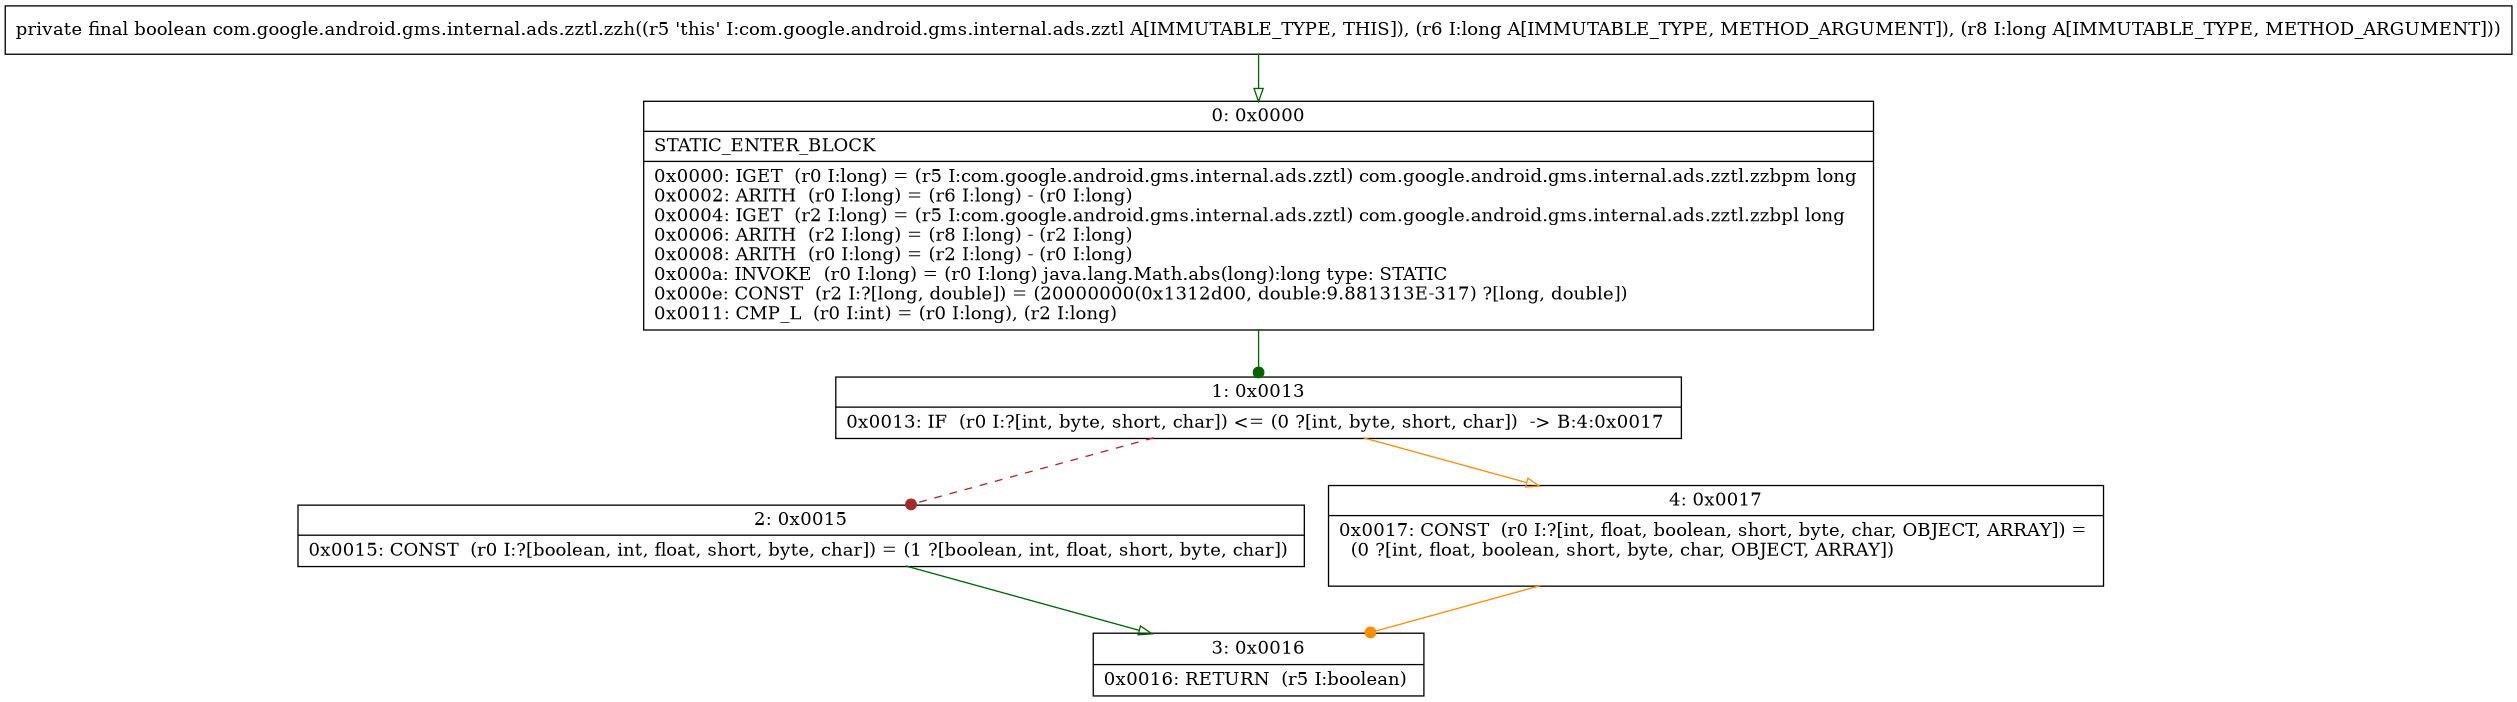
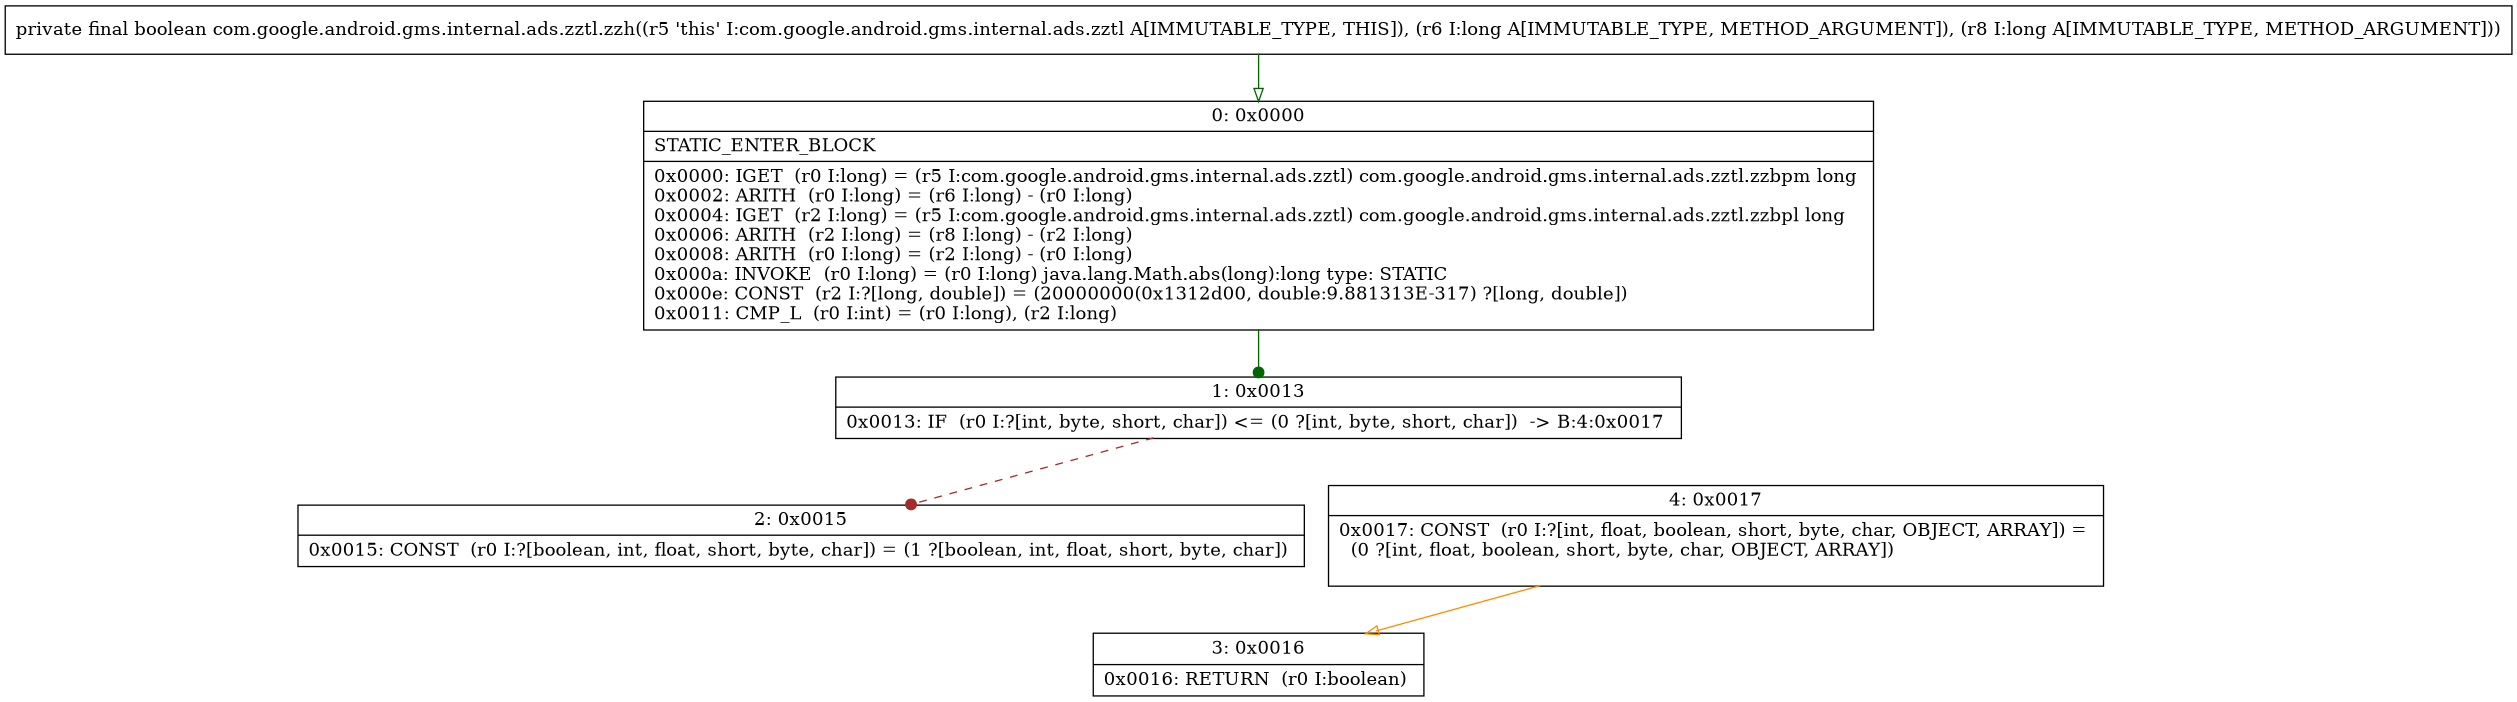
(1445, 460) -> none
(1022, 598) -> none
(1458, 608) -> (1458, 608)
(1259, 680) -> (1259, 680)
